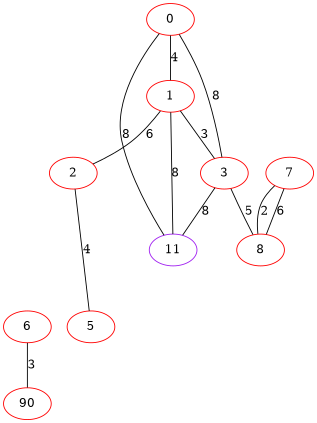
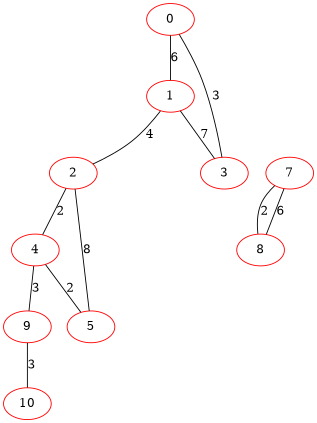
(175, 58) -> (175, 58)
(216, 96) -> (216, 96)
(150, 135) -> (150, 135)
(205, 135) -> (205, 135)
(242, 212) -> none
none -> (35, 250)
(87, 250) -> (87, 250)
(173, 250) -> none
(27, 327) -> (27, 327)
(27, 404) -> (27, 404)
